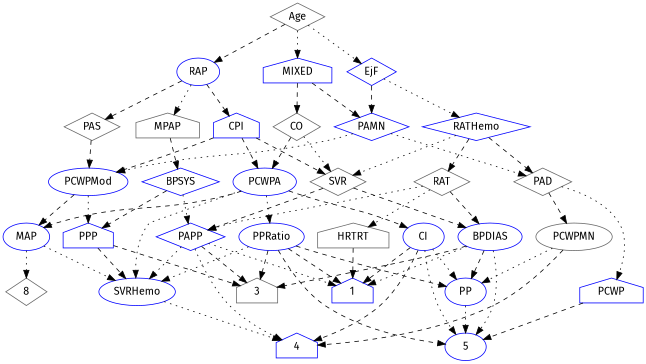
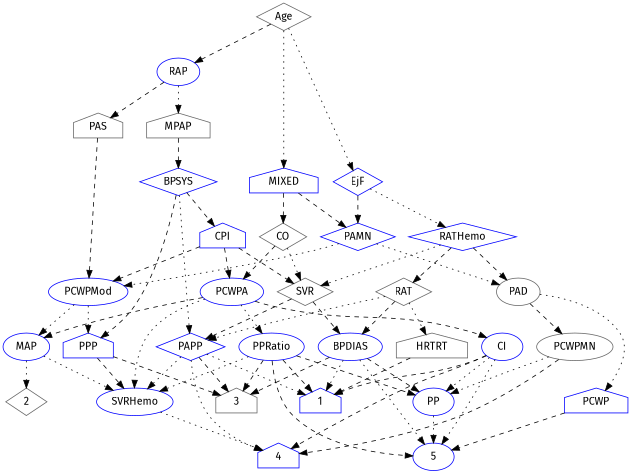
(216, 97) -> (198, 206)
(92, 127) -> (98, 127)
(543, 182) -> (518, 292)
(60, 207) -> (60, 317)
(26, 292) -> (26, 402)
